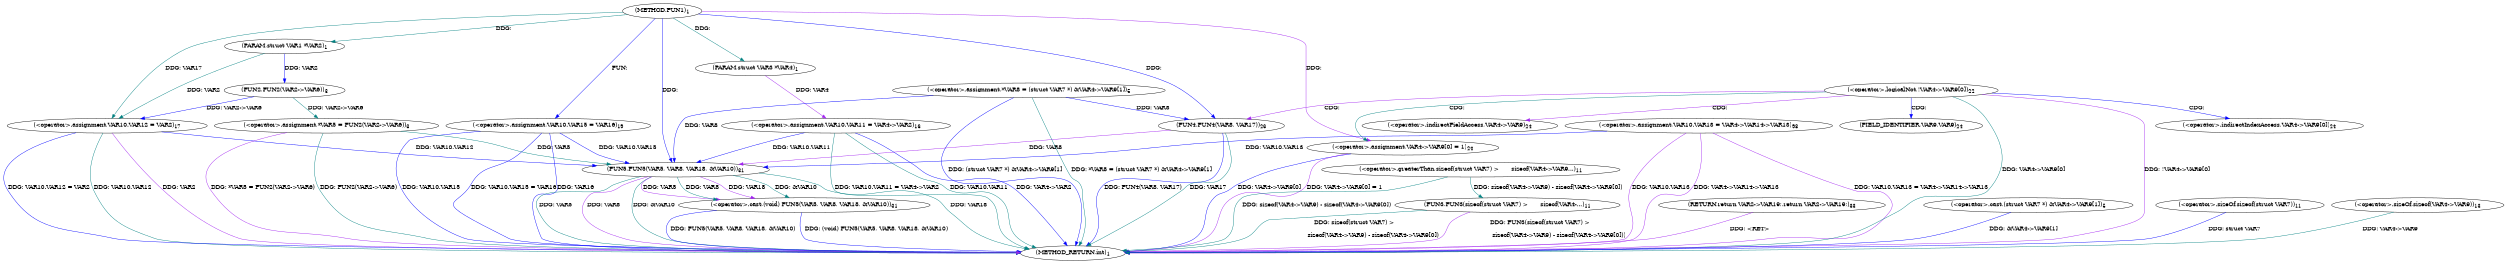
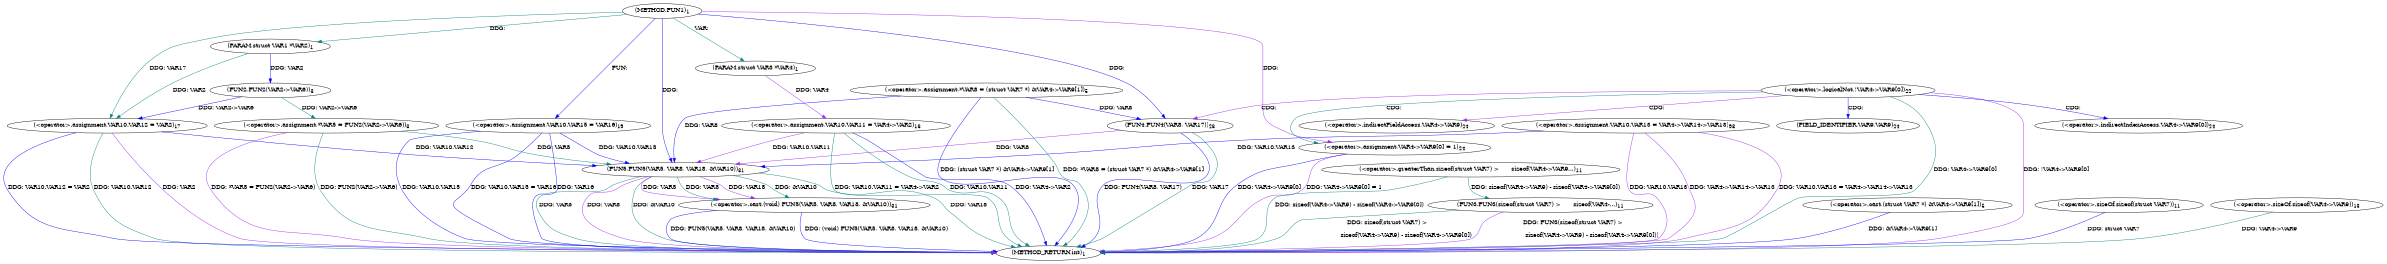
(704, 29) -> (703, 29)
(752, 146) -> (752, 146)
(1772, 205) -> none
